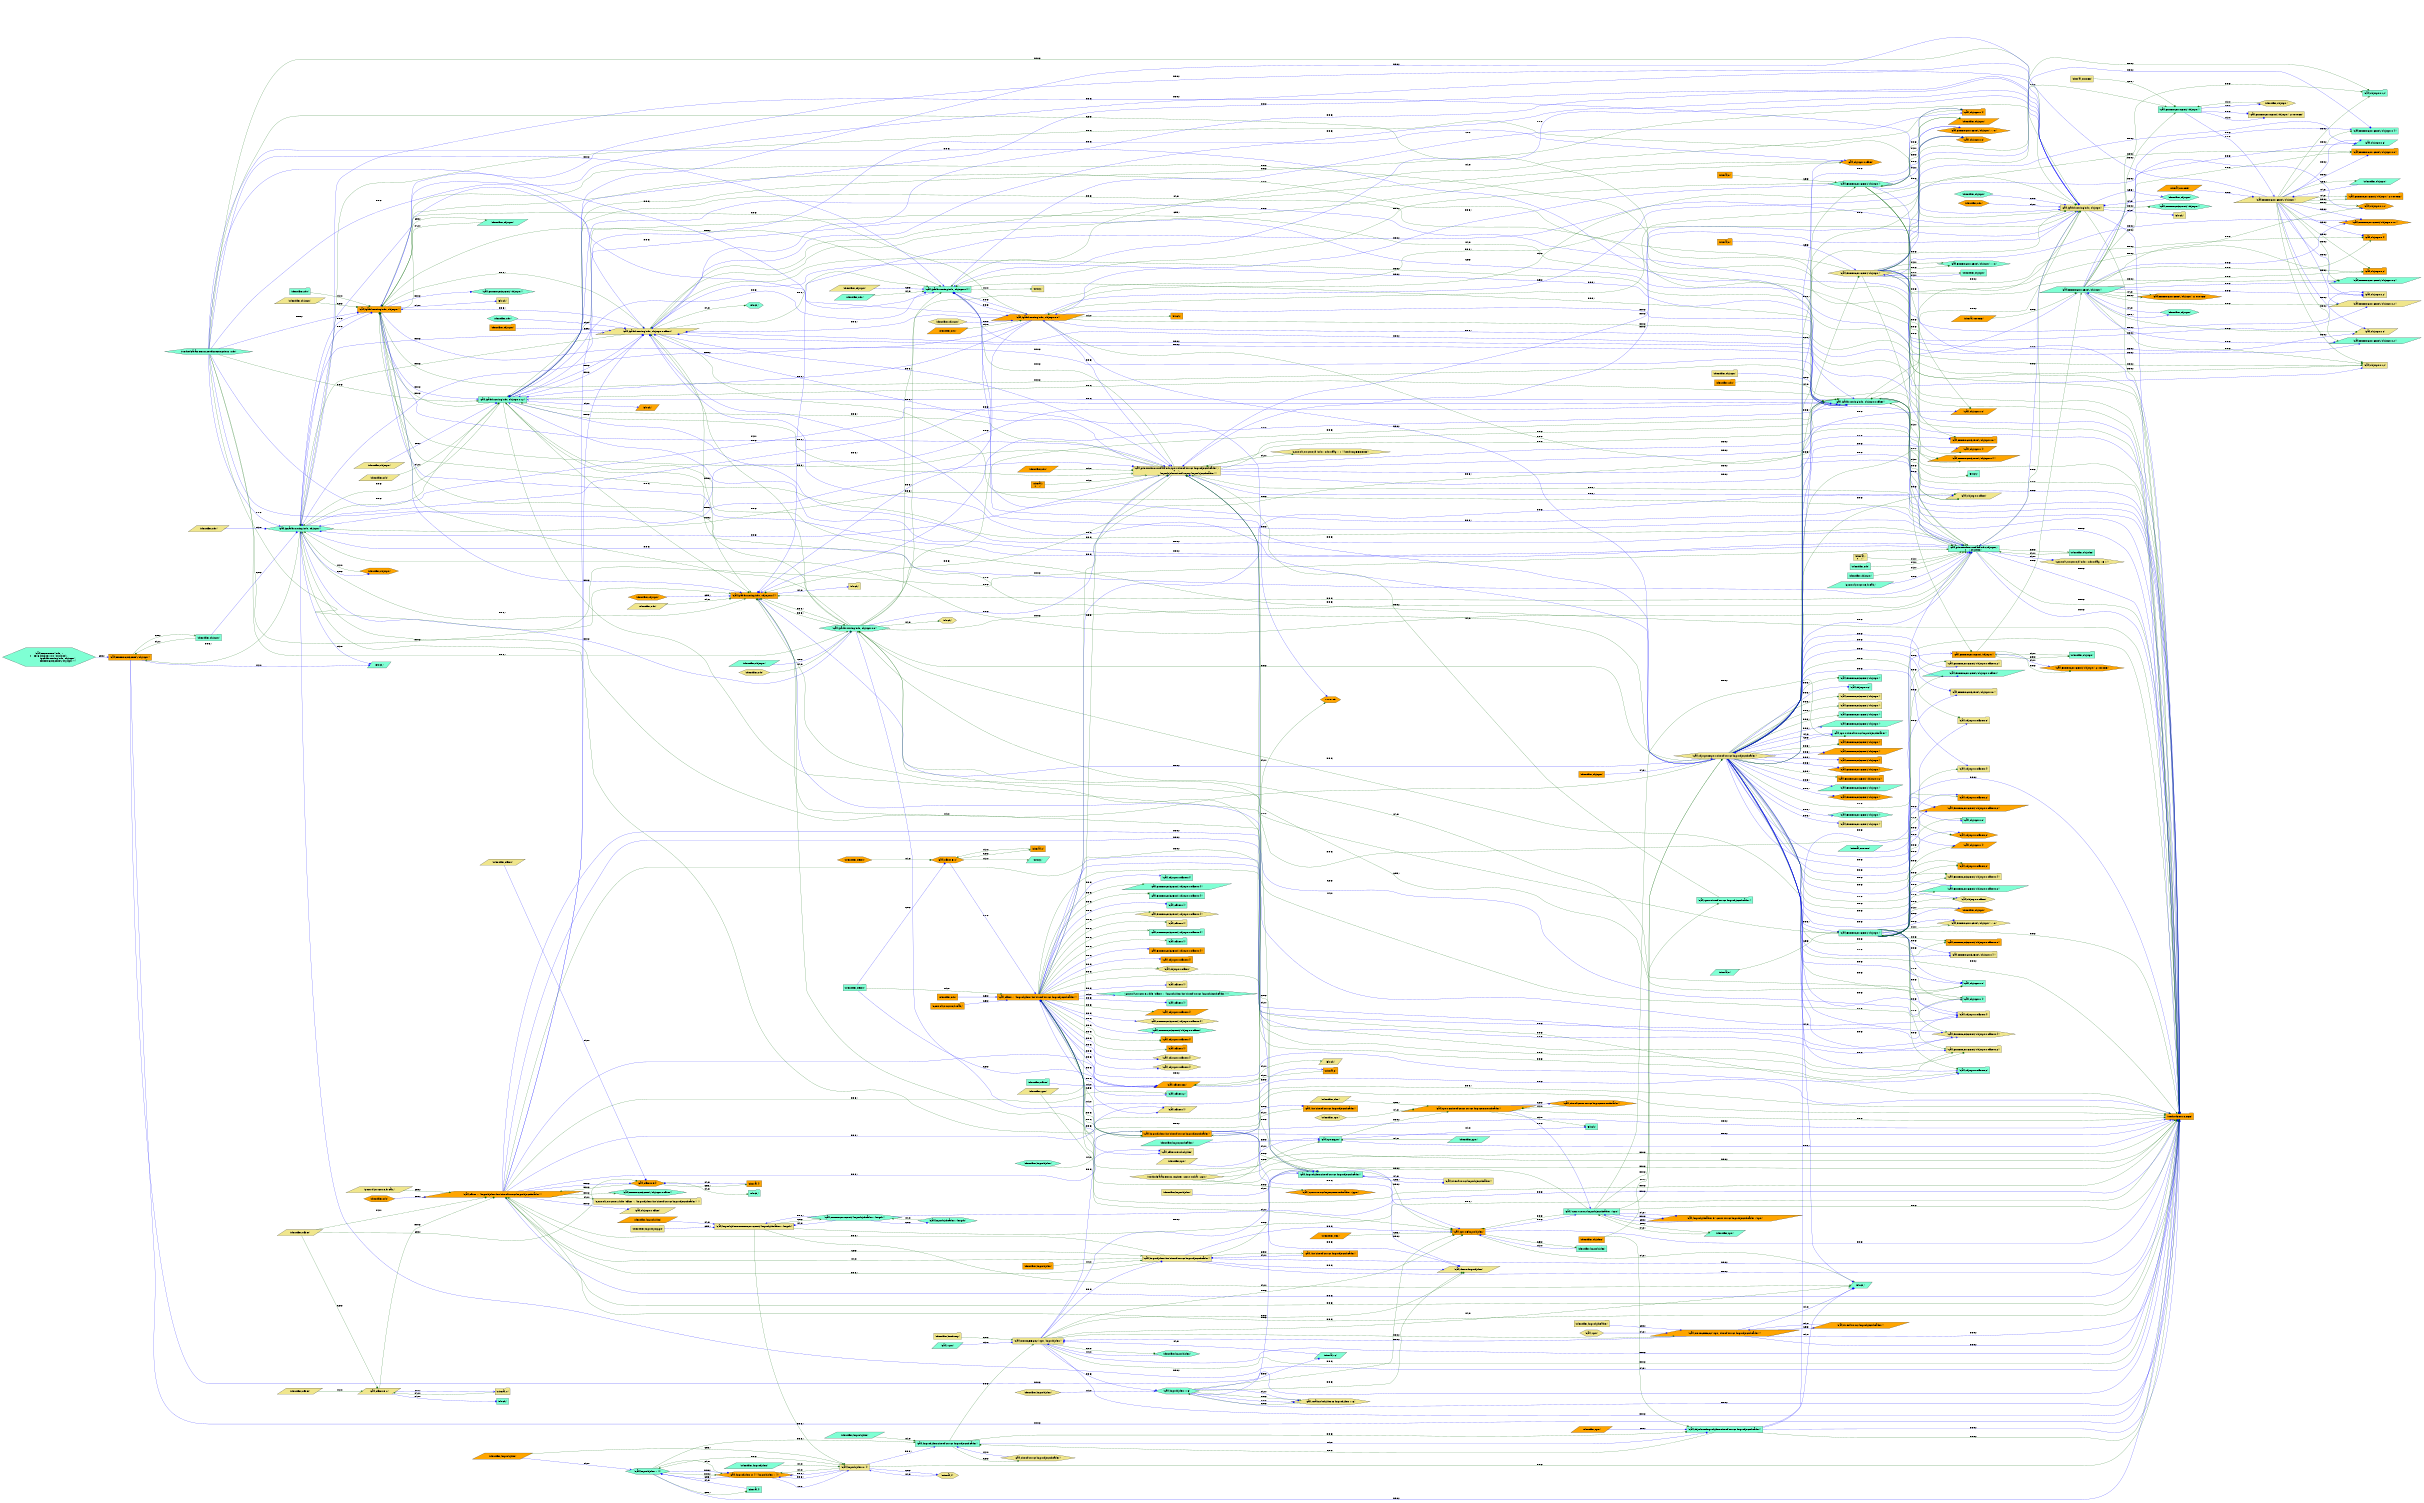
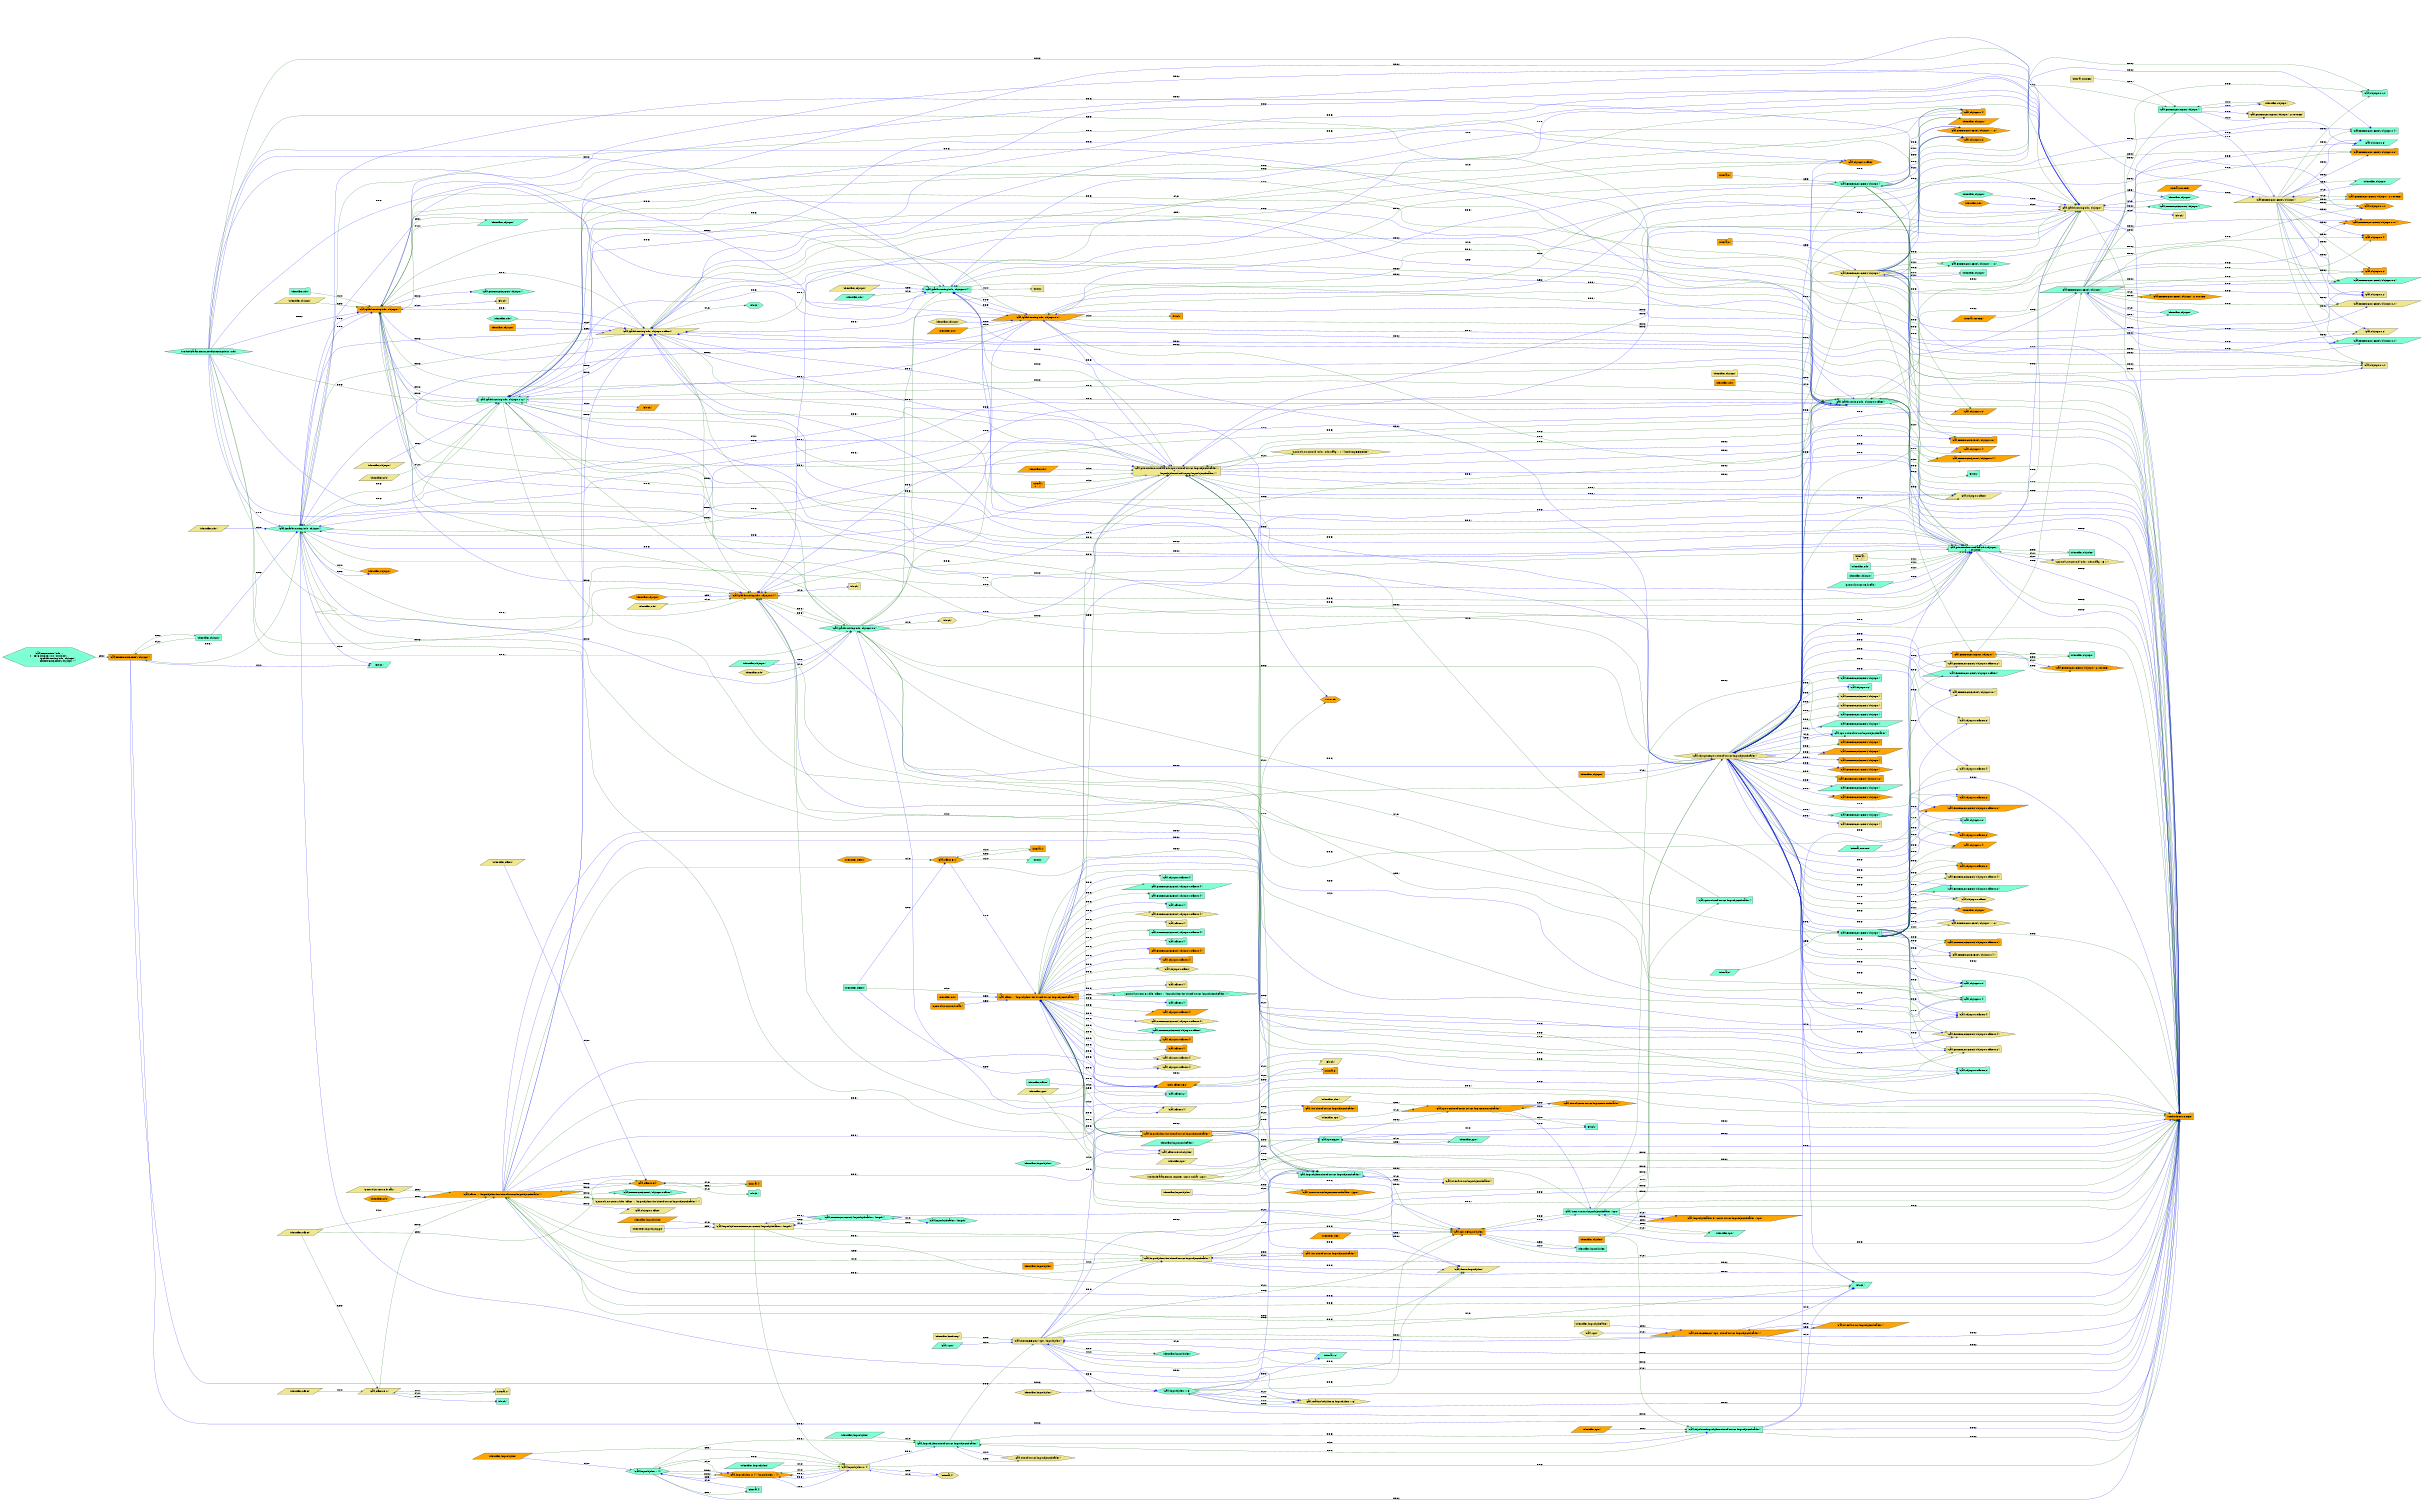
(1177, 1085) -> (1177, 1085)
(1838, 1120) -> none
(1262, 1141) -> (1262, 1141)
none -> (1411, 1143)
